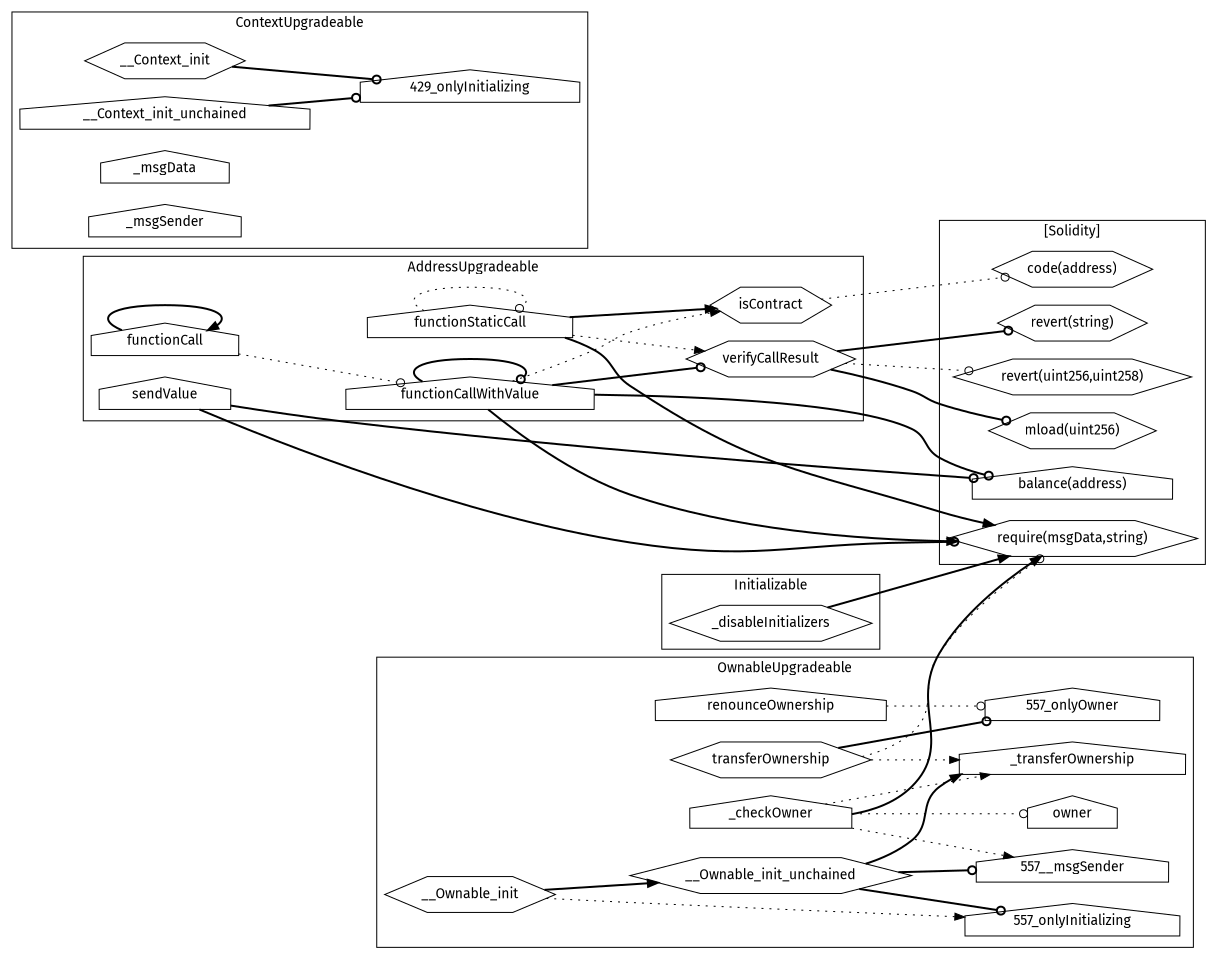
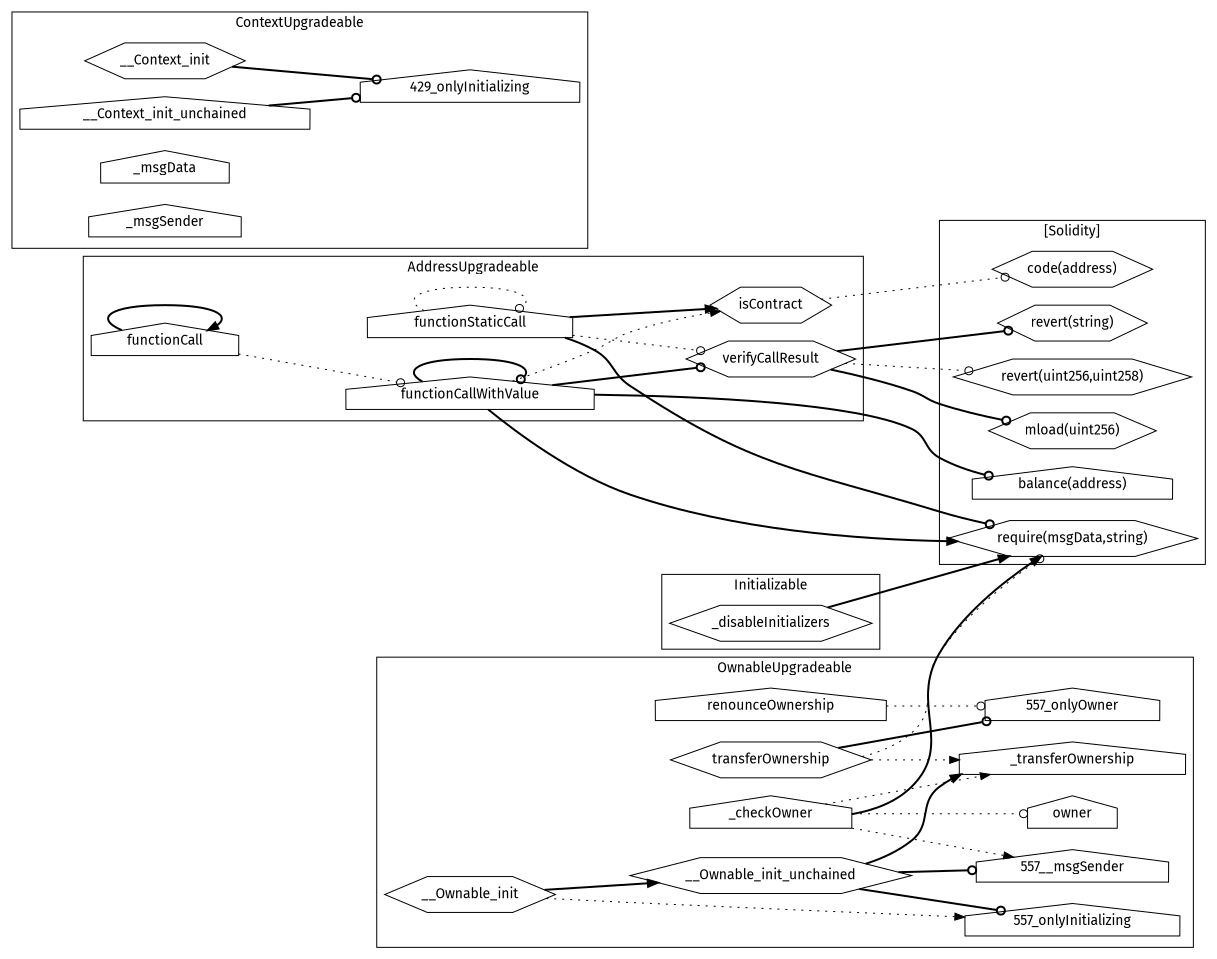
(634, 343) -> (634, 343)
(165, 395) -> none
(751, 453) -> (762, 457)
